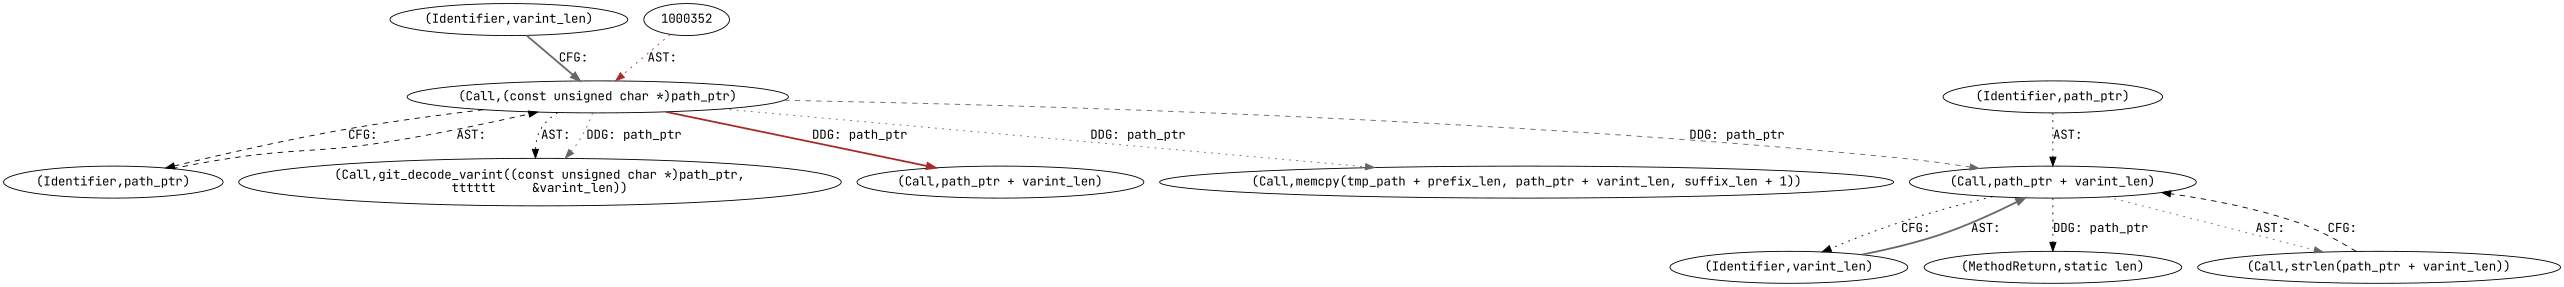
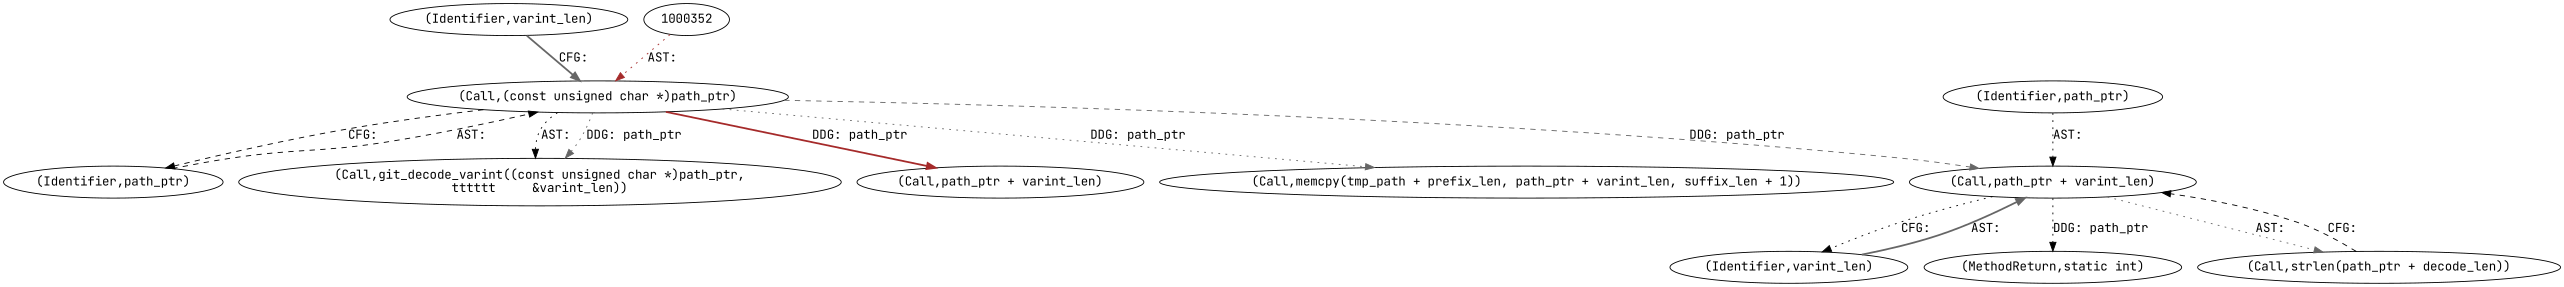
(2053, 267) -> (2053, 267)
(2379, 267) -> (2379, 267)
